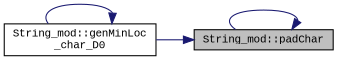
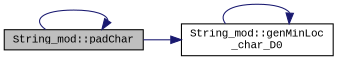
(170, 40) -> (157, 40)
